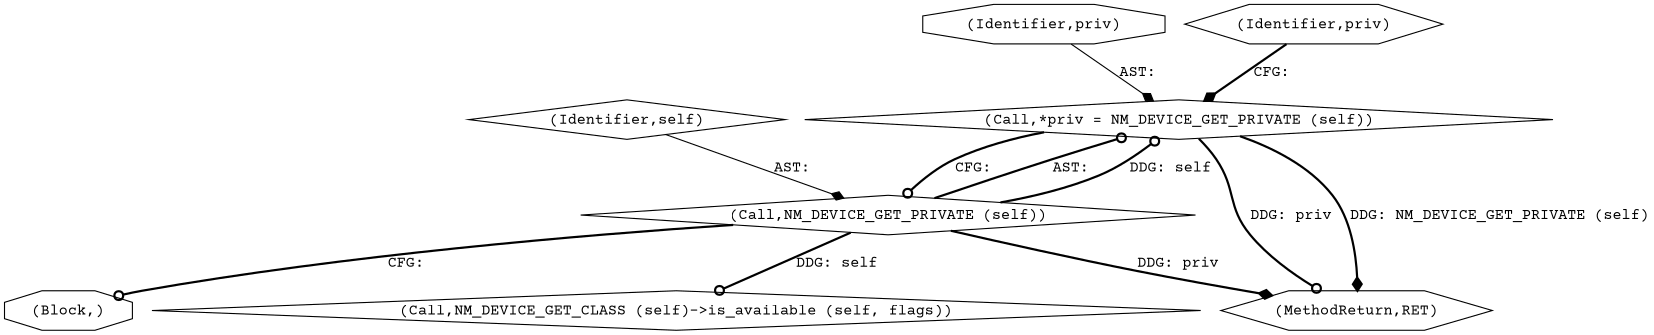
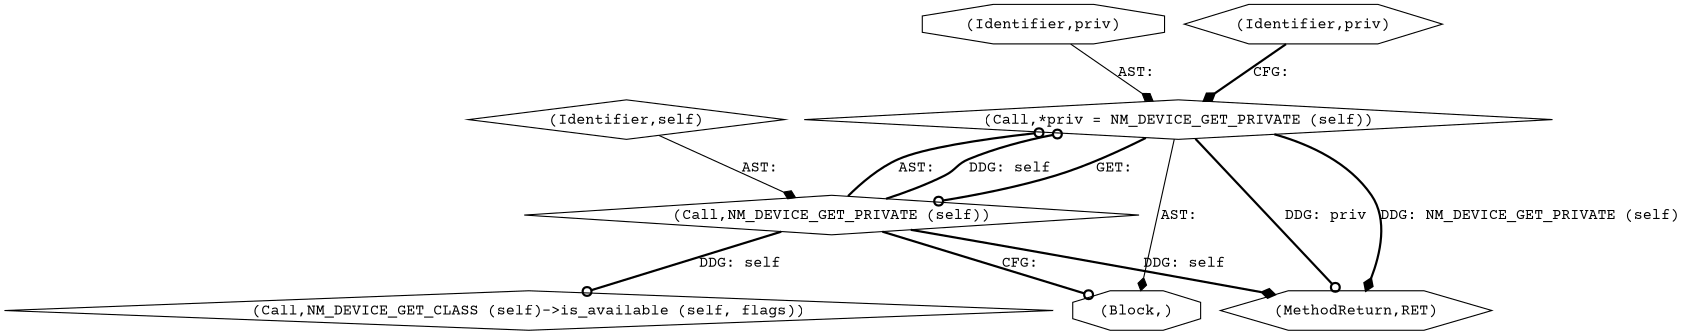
(978, 167) -> (1119, 167)
none -> (1159, 208)
(1178, 263) -> (1184, 263)
